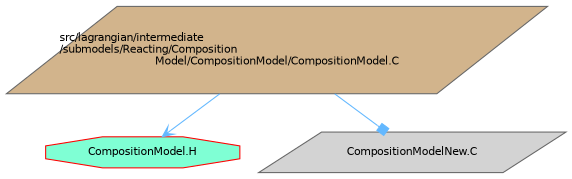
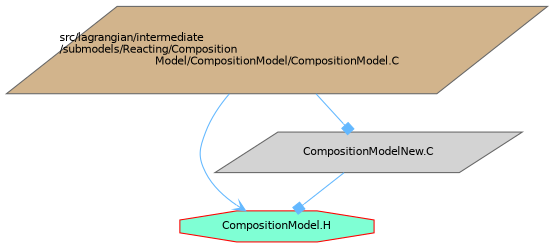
none -> (324, 188)
